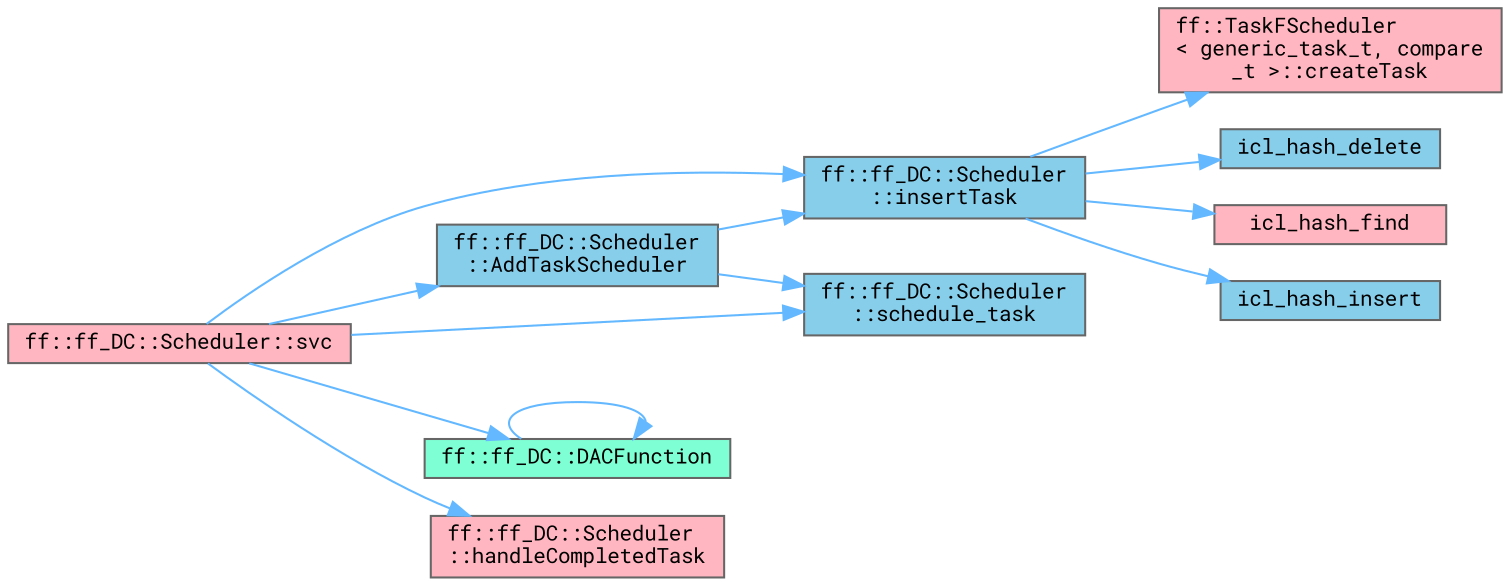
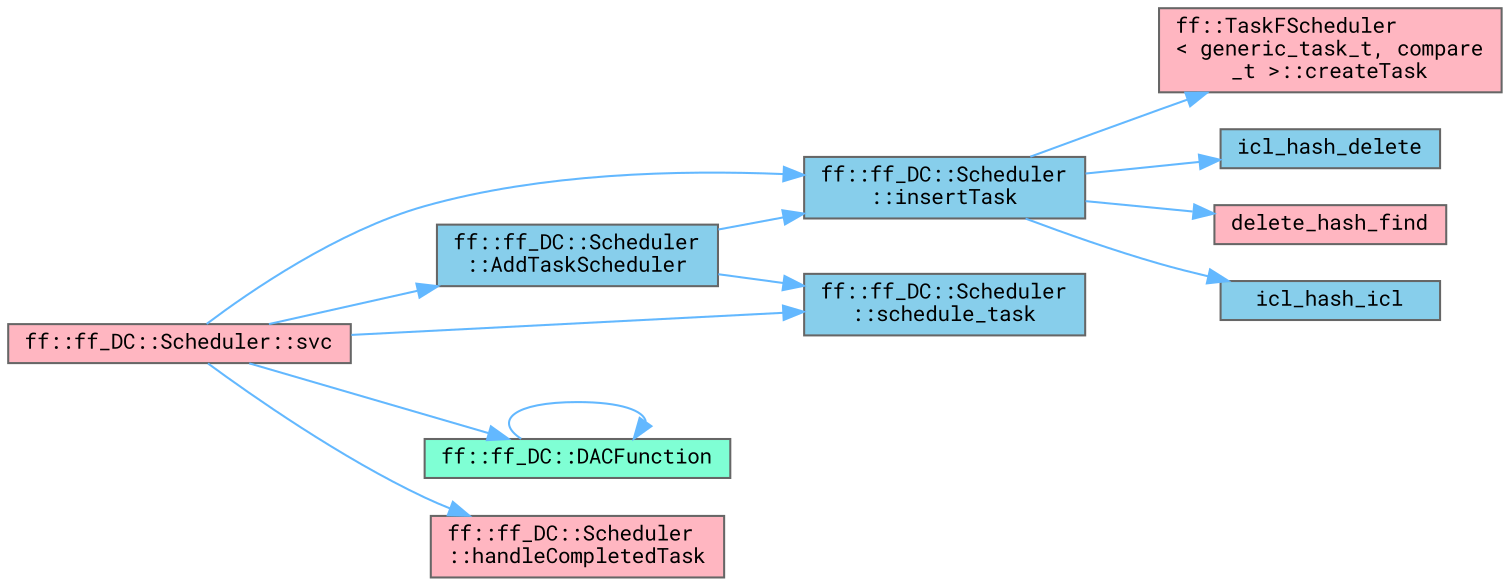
(1330, 225) -> (1330, 225)
(1330, 301) -> (1330, 301)
